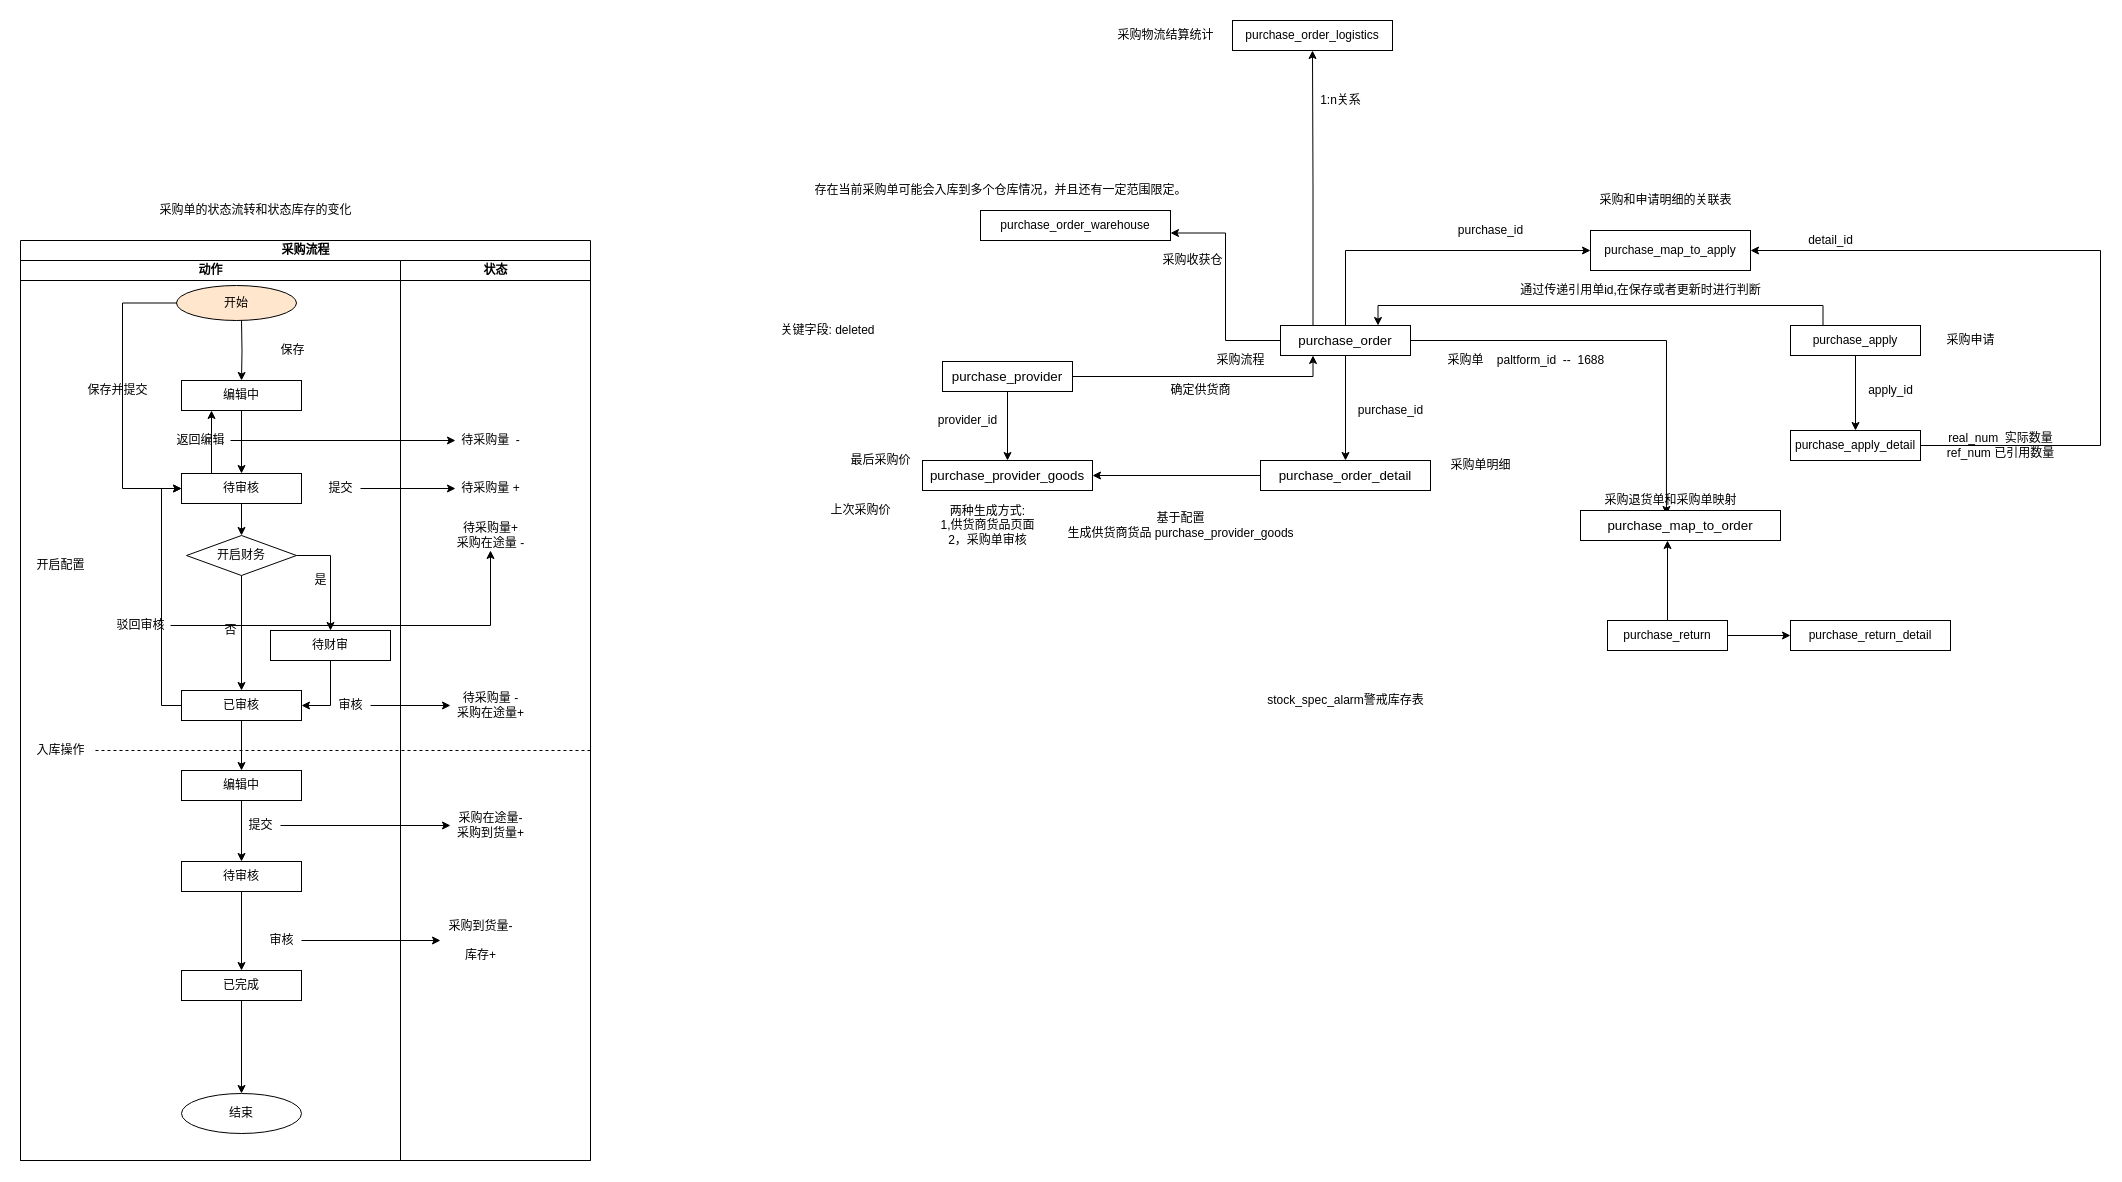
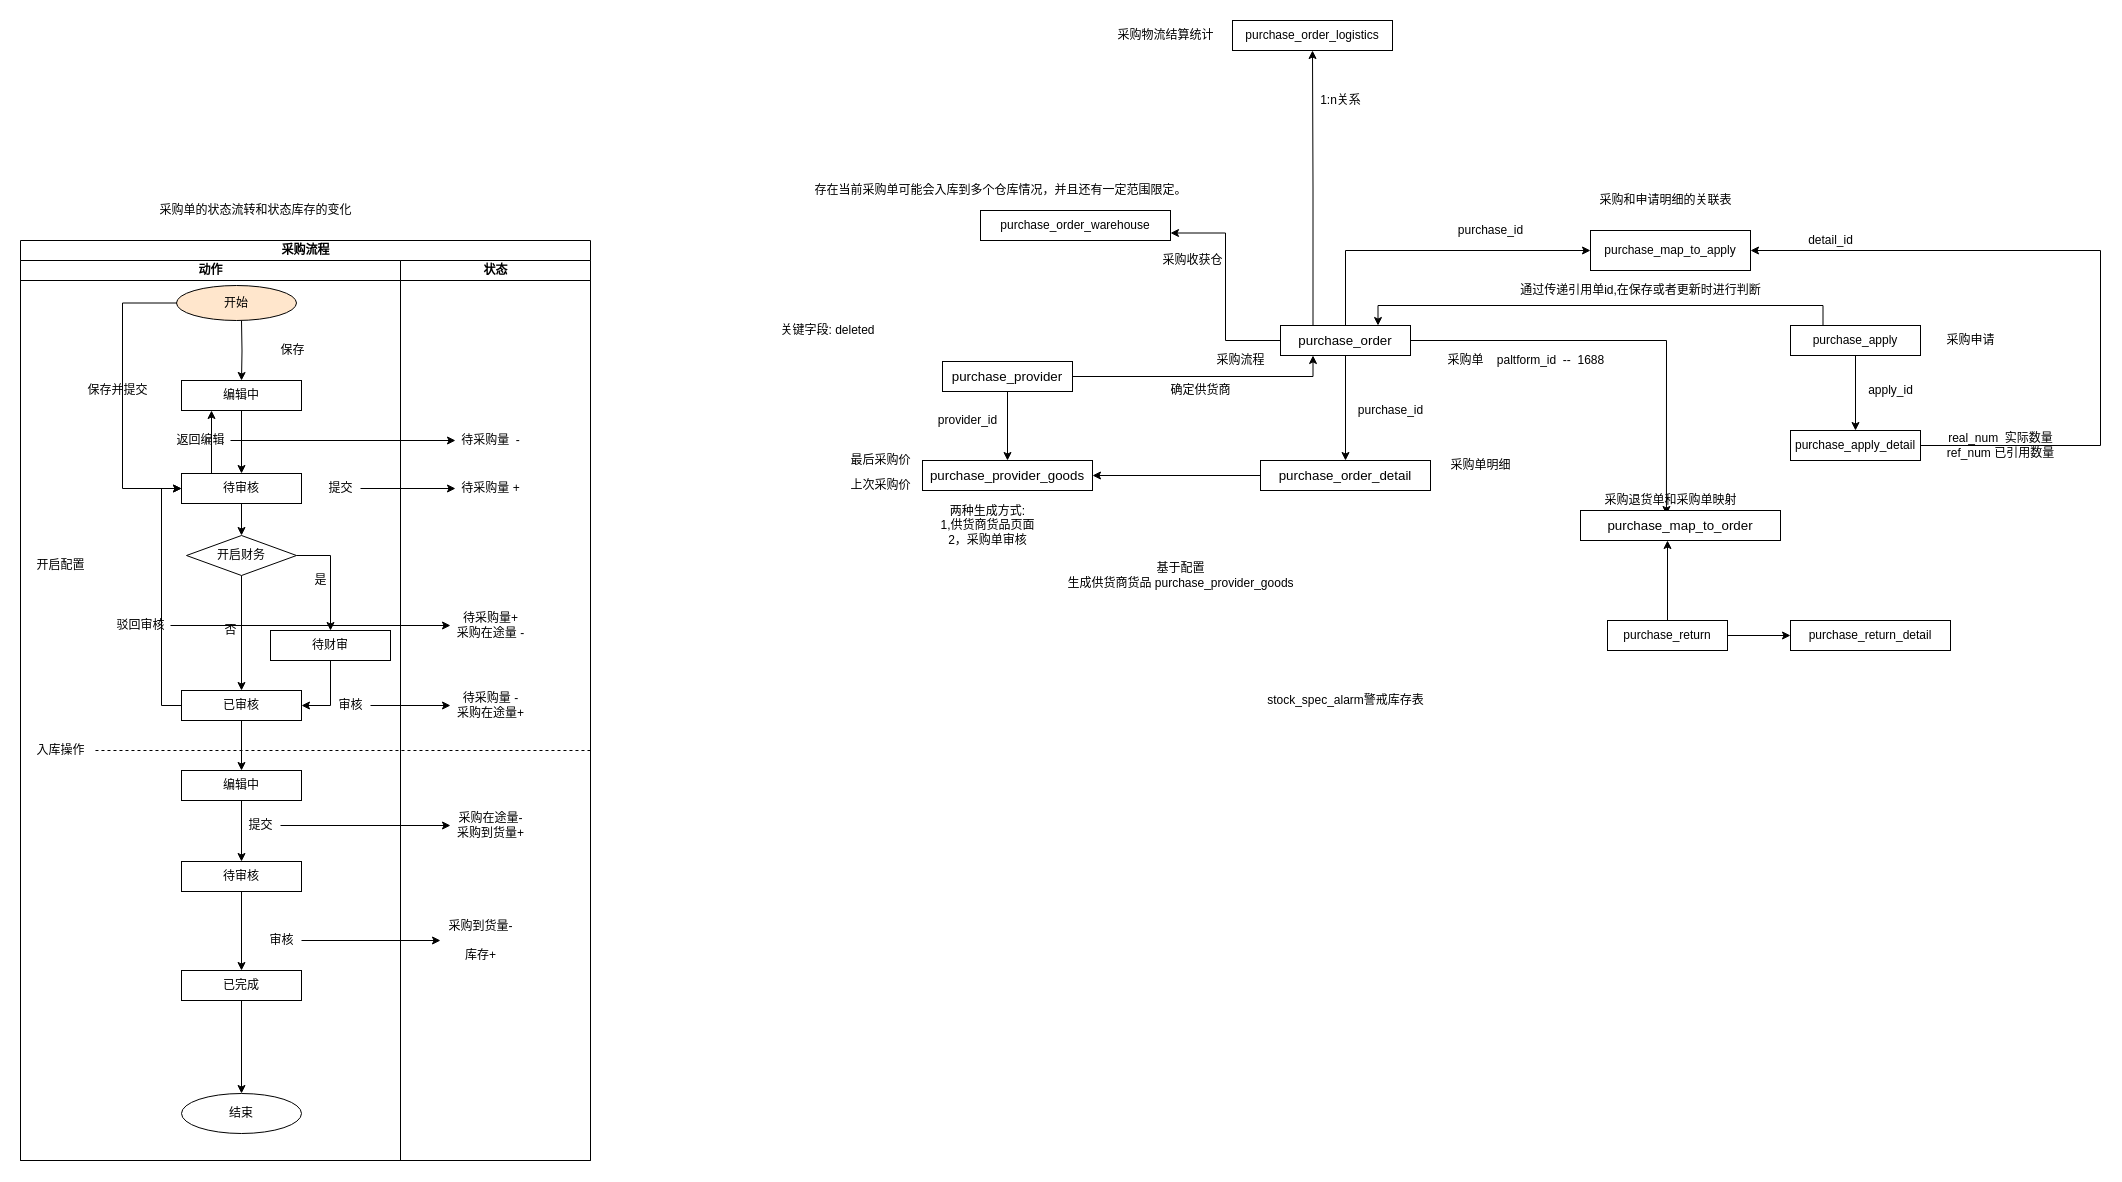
(861, 511) -> (881, 486)
(1181, 526) -> (1181, 576)
(491, 536) -> (491, 626)
